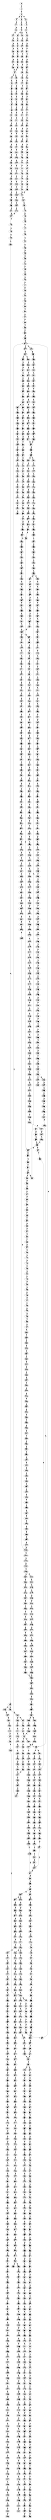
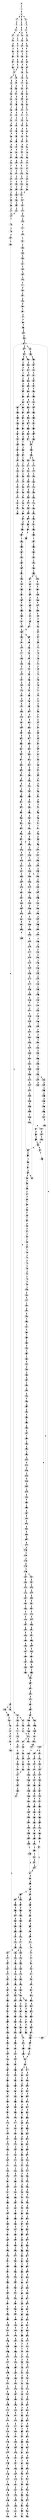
(17, 2264) -> (15, 2269)
